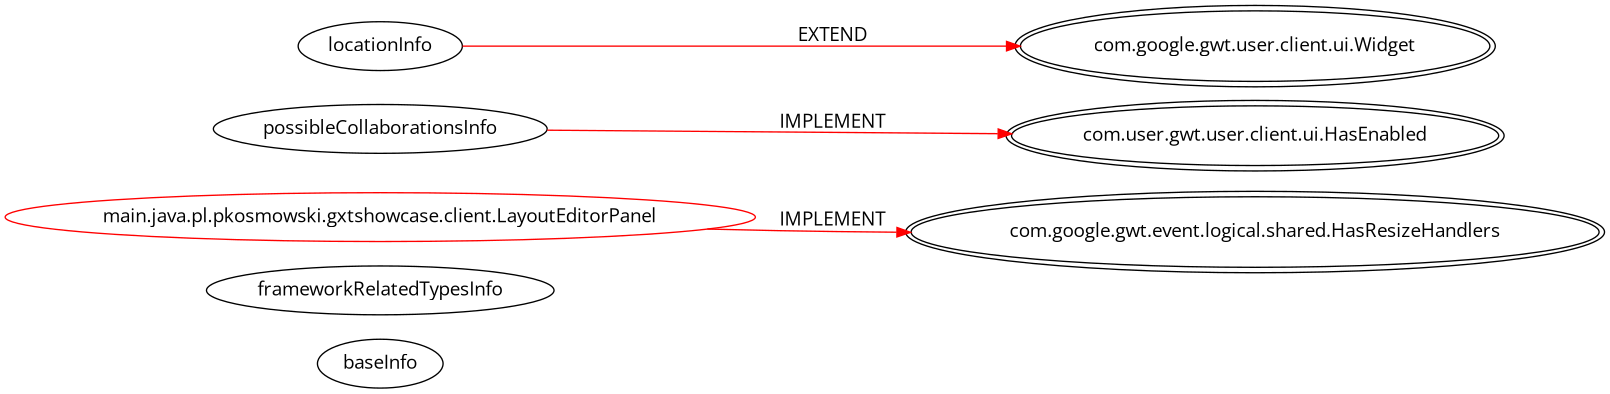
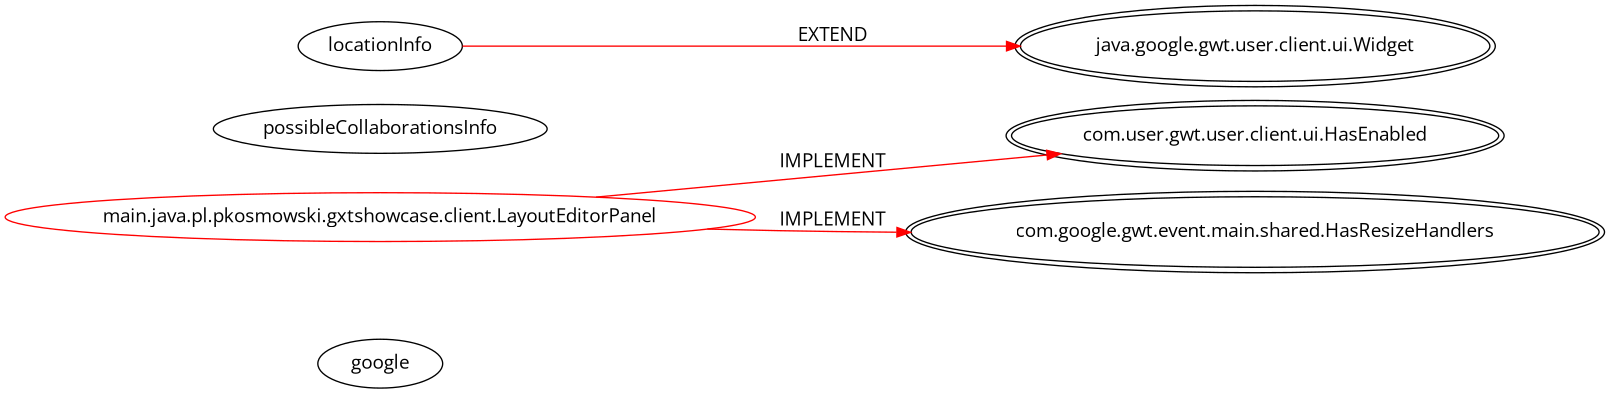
(1255, 46) -> (1255, 46)
(772, 132) -> (821, 176)
(1255, 232) -> (1255, 232)
(380, 290) -> none
(380, 364) -> (380, 364)
